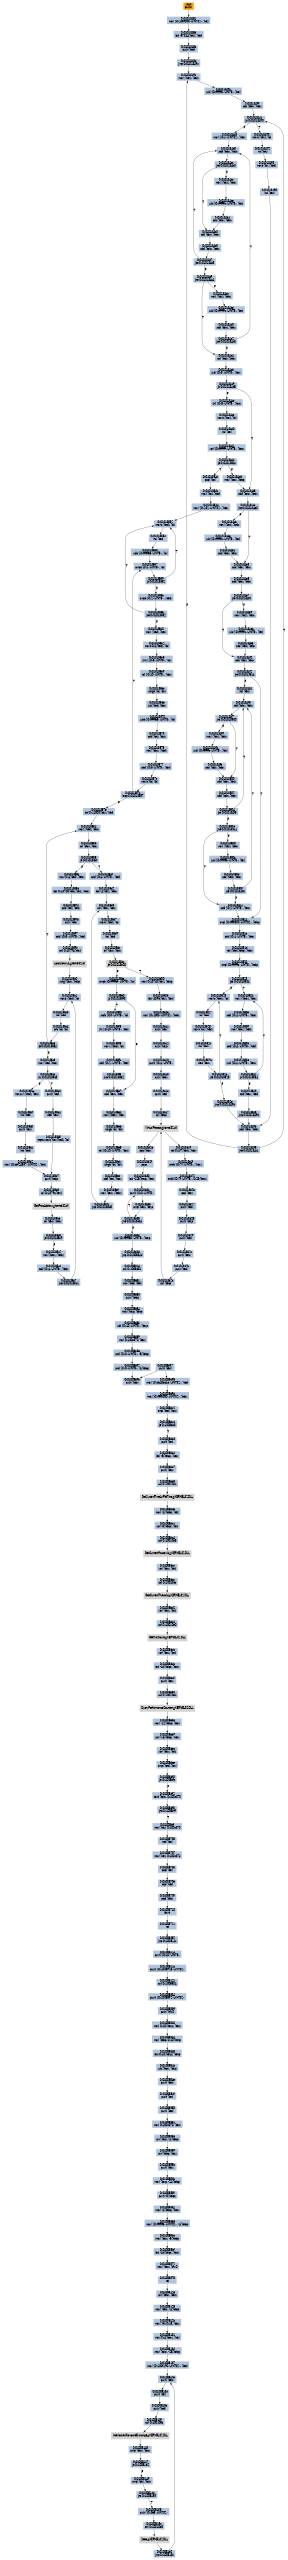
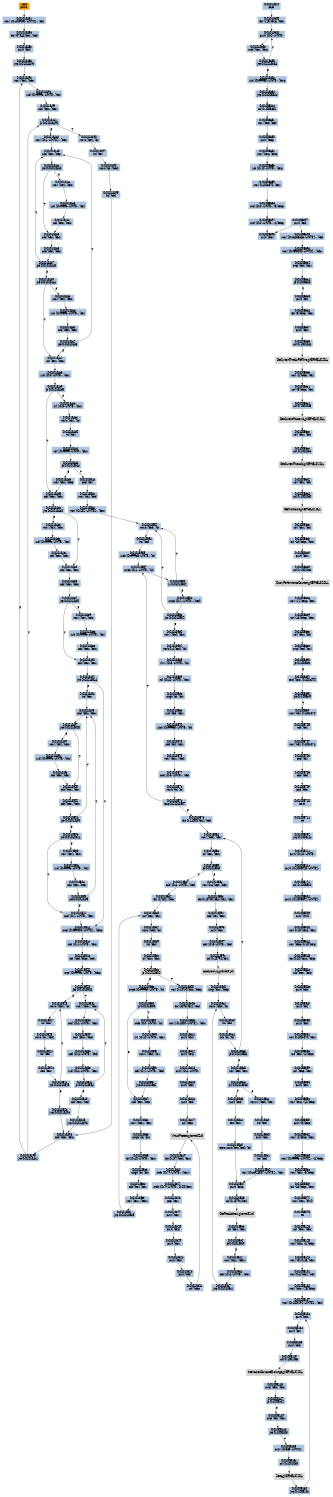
(145, 1150) -> none
